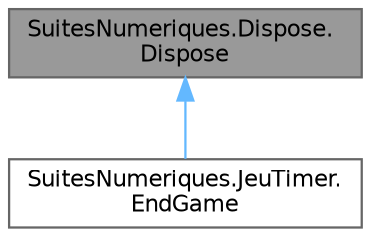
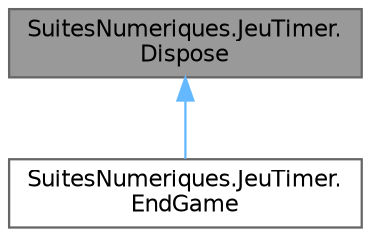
(185, 43) -> (185, 43)
